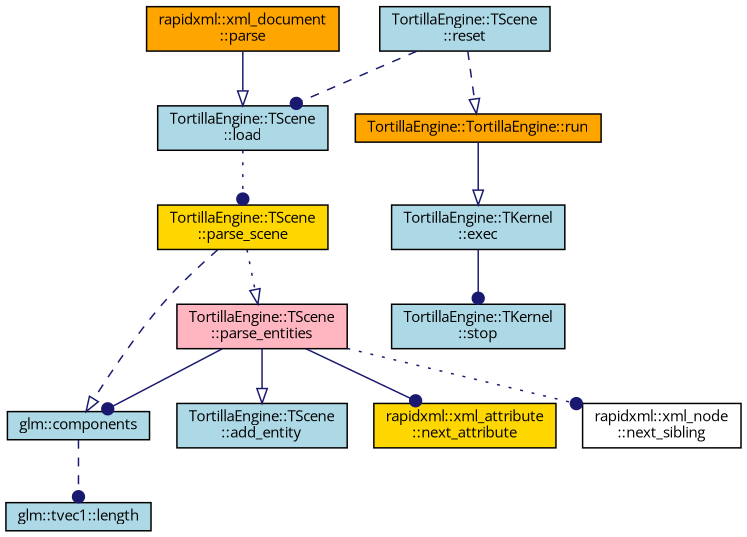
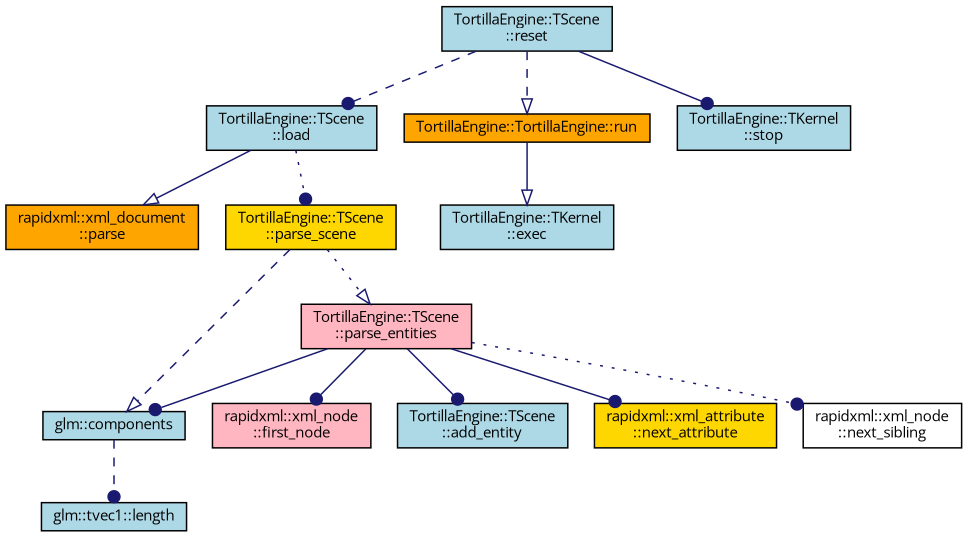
(243, 71) -> (203, 174)
(478, 271) -> (640, 76)
(262, 368) -> (430, 372)
none -> (292, 426)
